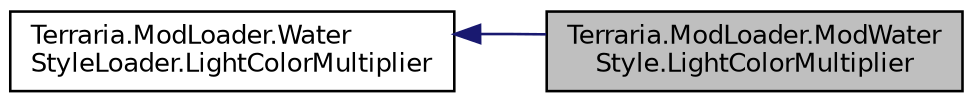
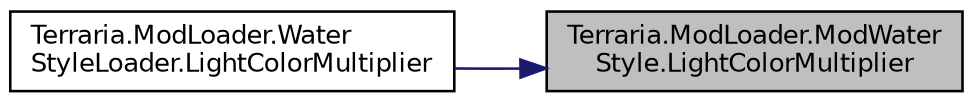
(513, 34) -> (487, 69)
